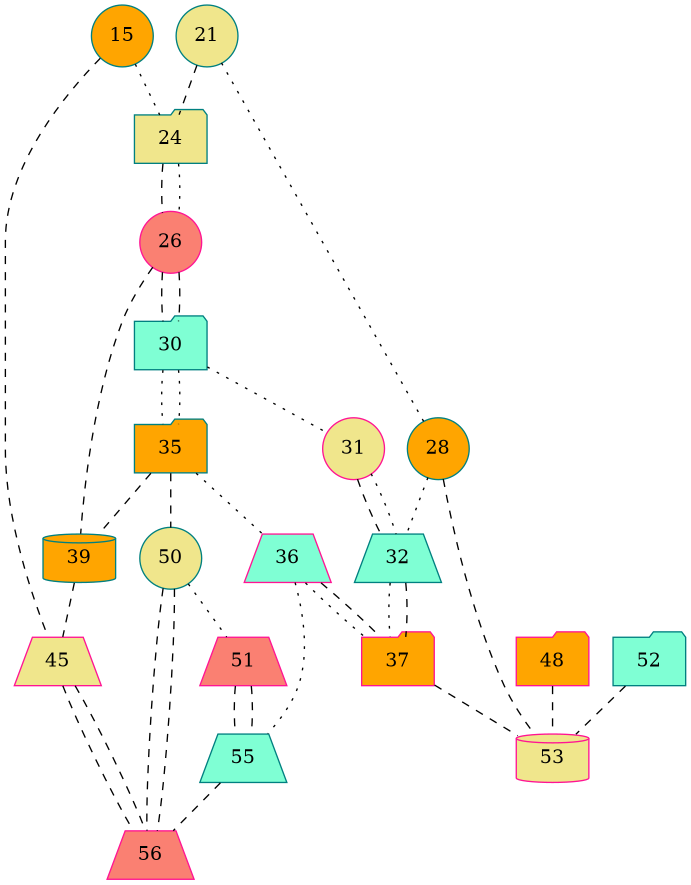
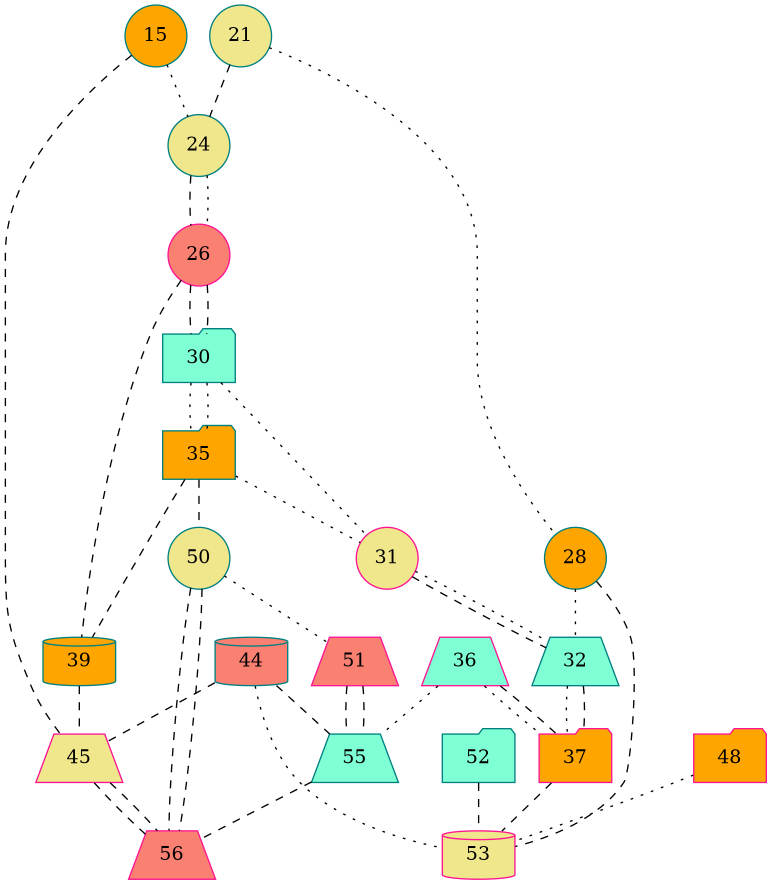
(171, 139) -> (199, 146)
(229, 503) -> (298, 509)
none -> (251, 661)
(553, 710) -> (618, 804)
